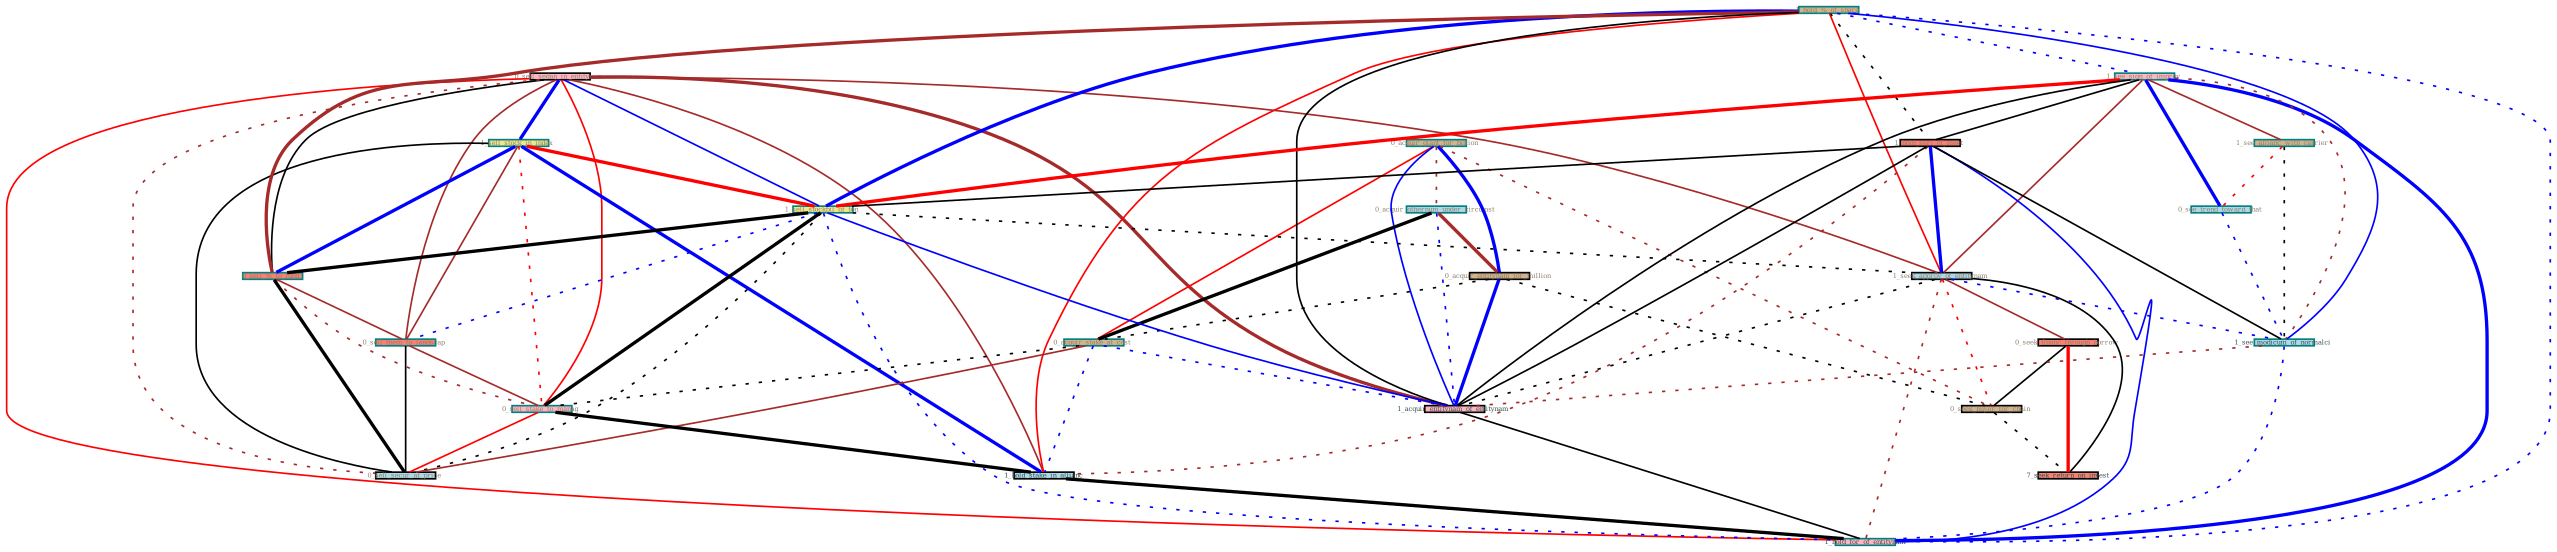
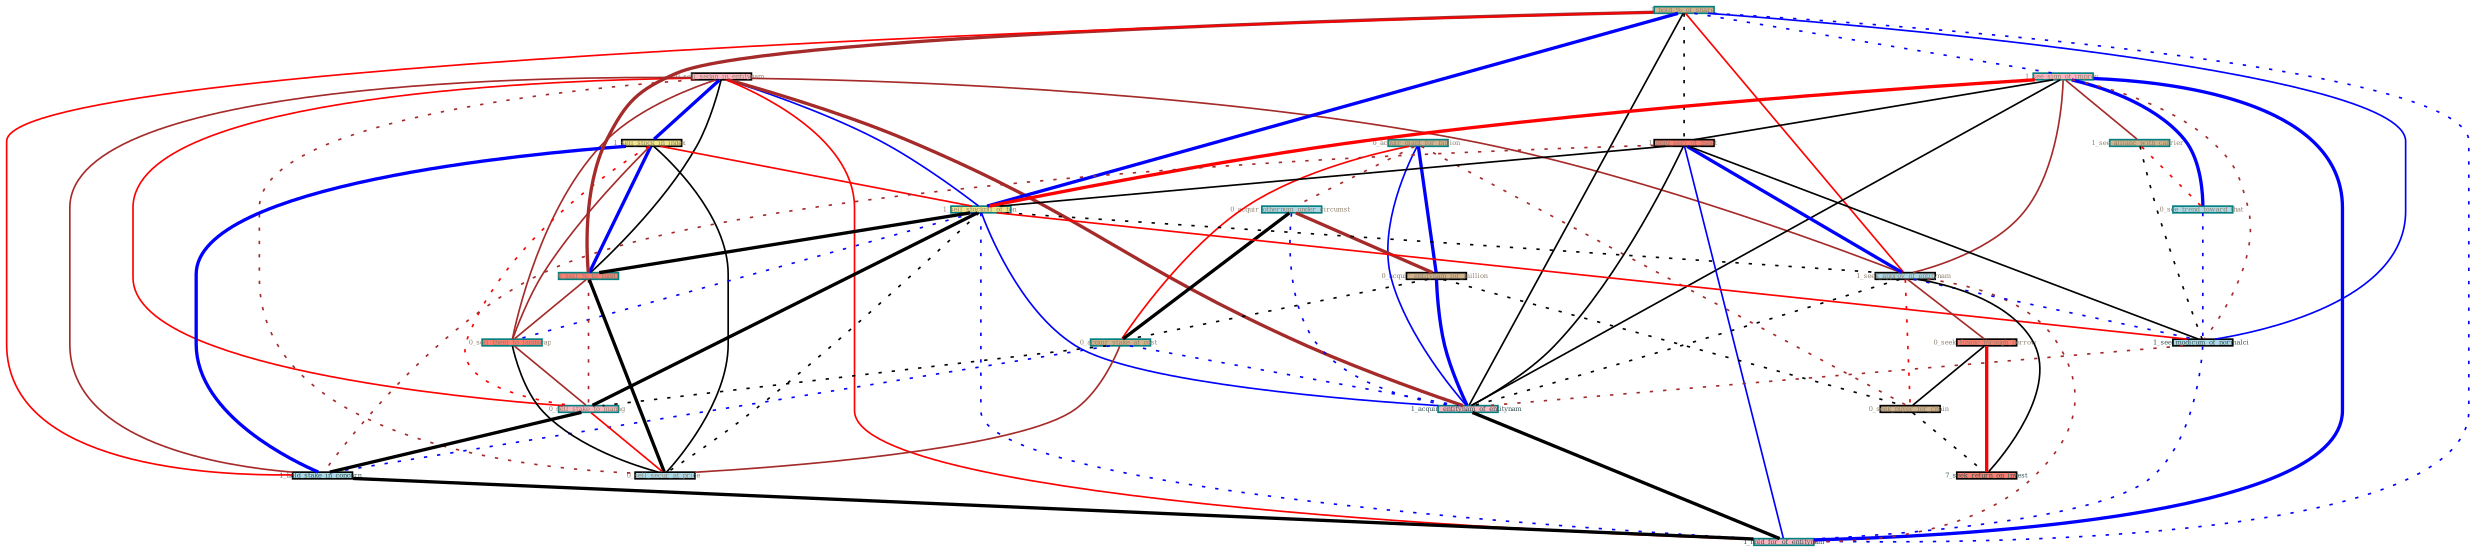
(519, 143) -> (652, 143)
(671, 176) -> (816, 176)
none -> (1592, 276)
(2284, 342) -> (2203, 342)
(1455, 409) -> (1468, 409)
(1044, 475) -> (323, 475)
(1660, 476) -> (1626, 476)
